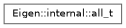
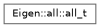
(63, 14) -> (50, 14)
